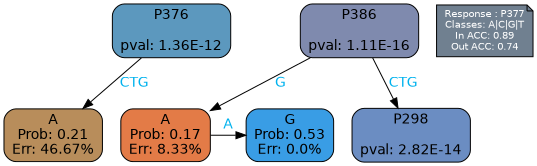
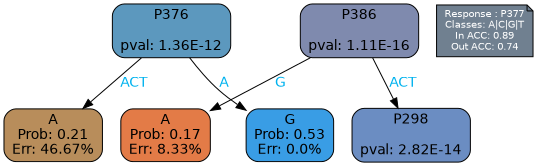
(134, 83) -> (134, 83)
(403, 83) -> (403, 83)
(223, 135) -> (212, 83)
